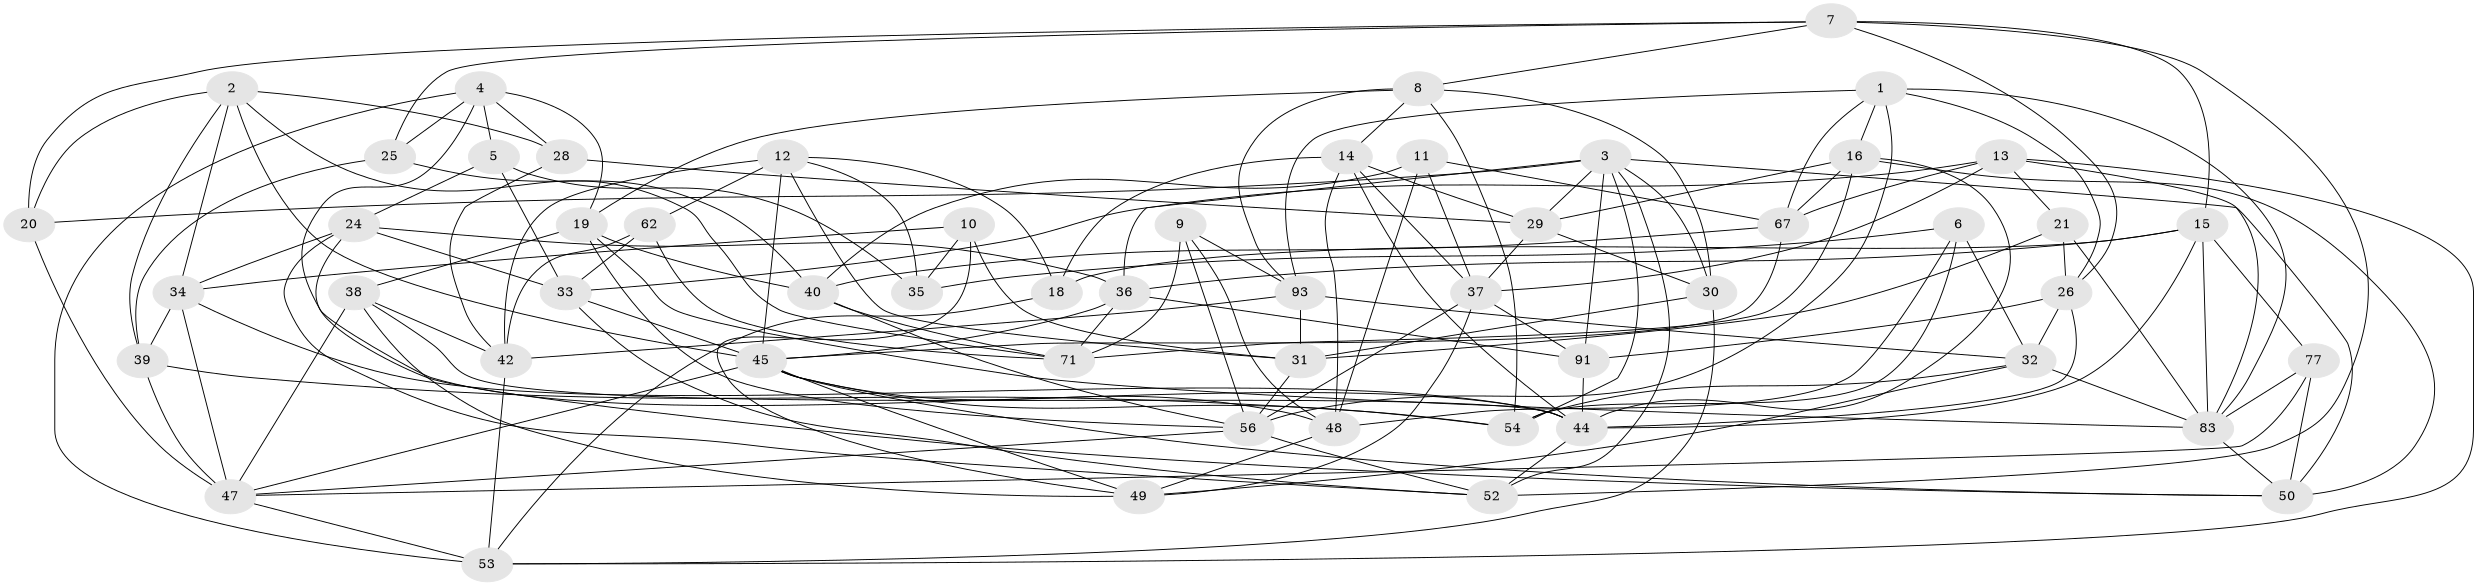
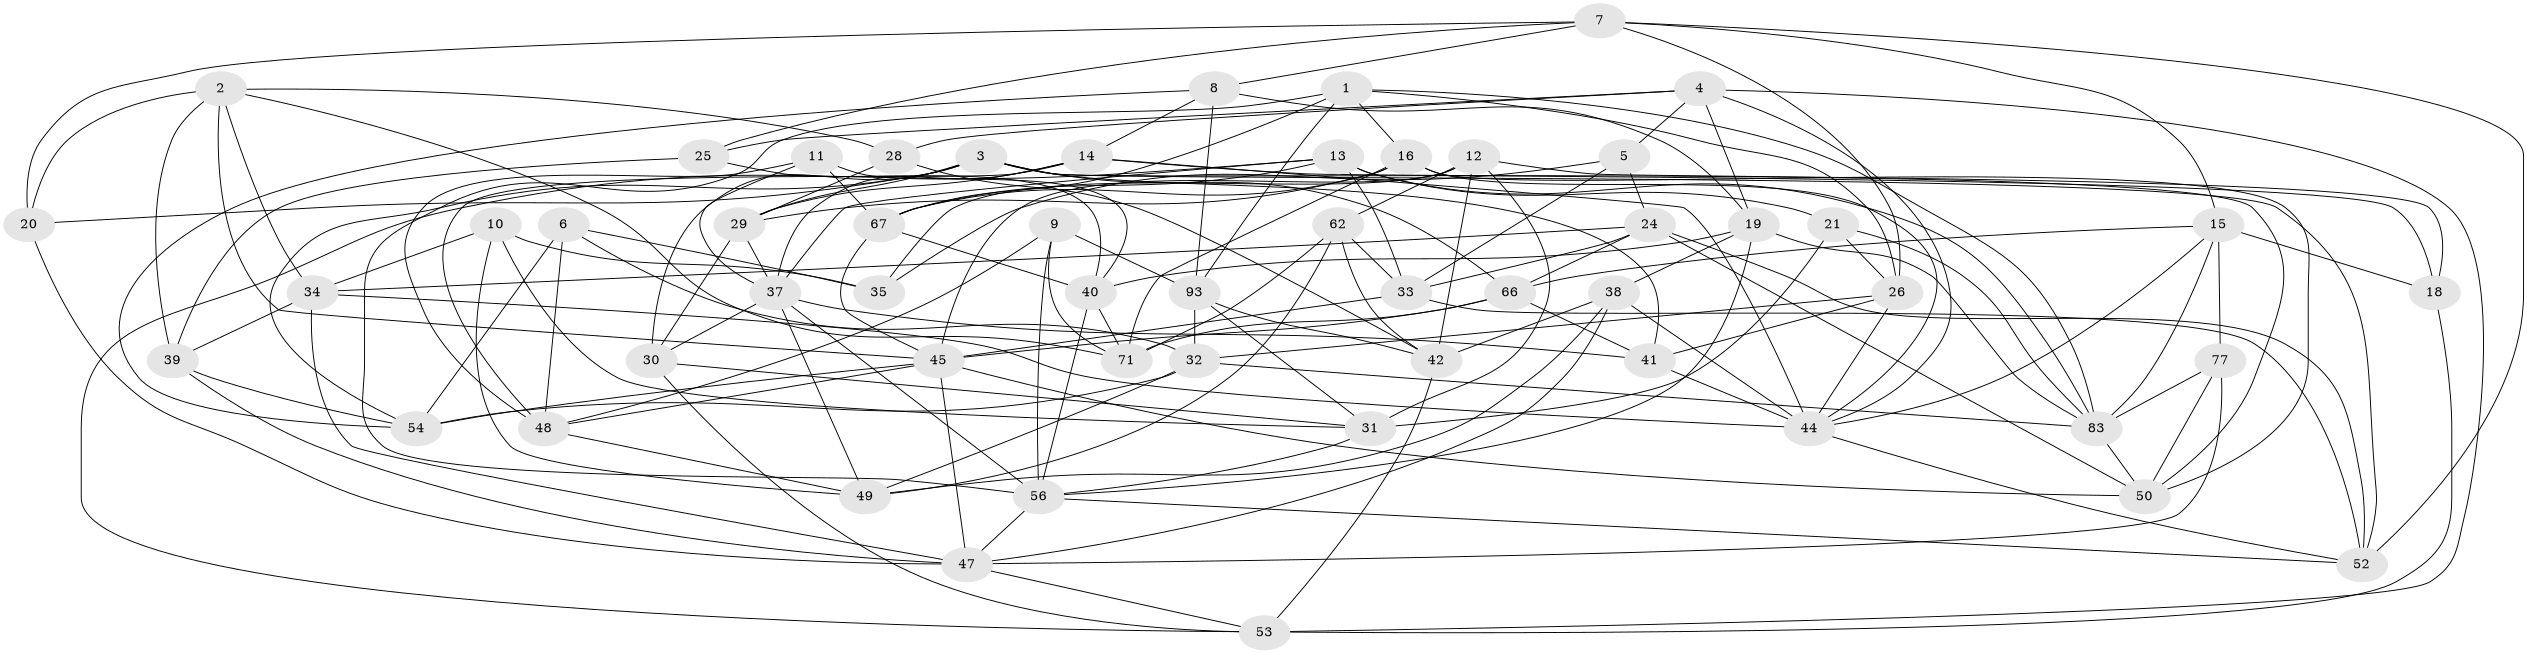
(1620, 129) -> (713, 327)
(1125, 293) -> (1510, 293)
(1584, 361) -> (1650, 361)
(949, 432) -> (1135, 431)
